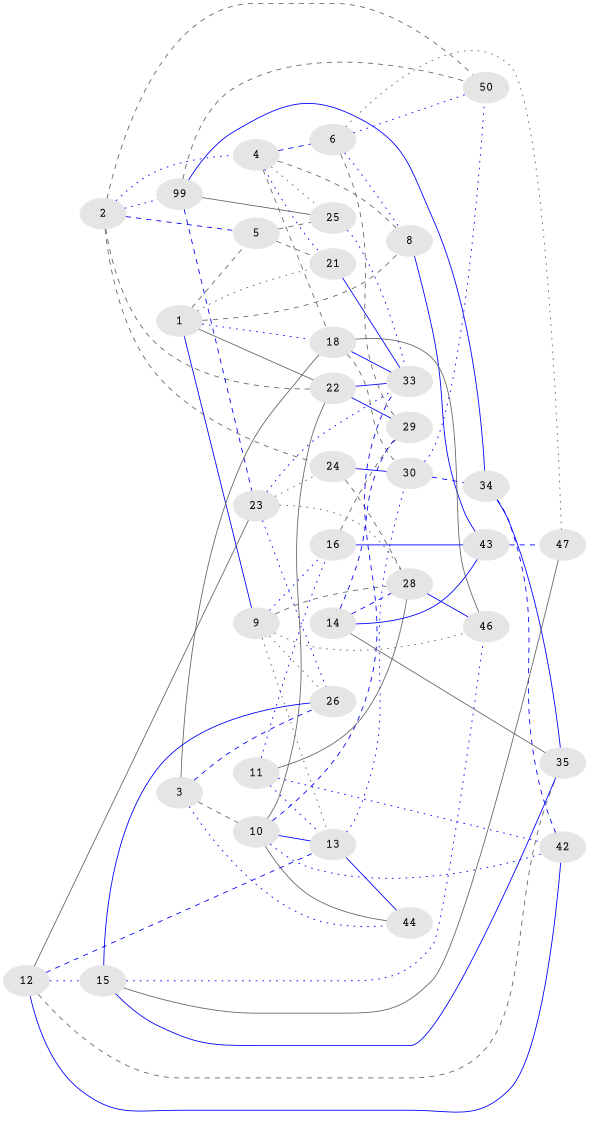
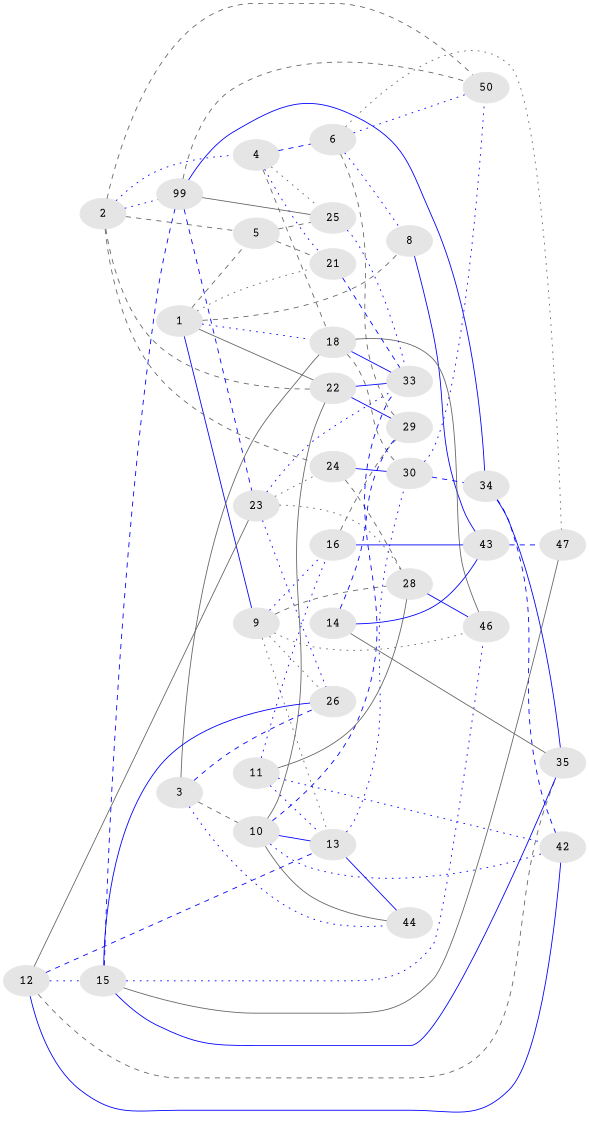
(341, 187) -> none
(180, 224) -> (180, 224)
(371, 323) -> (371, 323)
none -> (126, 586)
(370, 604) -> none
